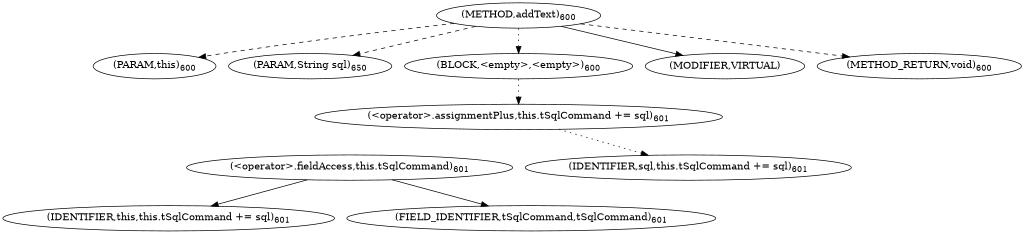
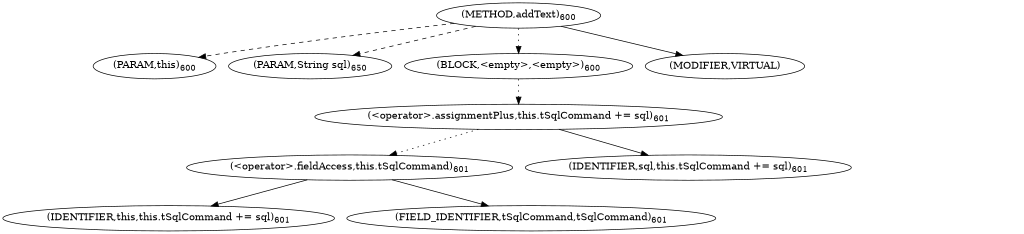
(919, 66) -> none
none -> (438, 141)
(600, 141) -> (600, 141)
